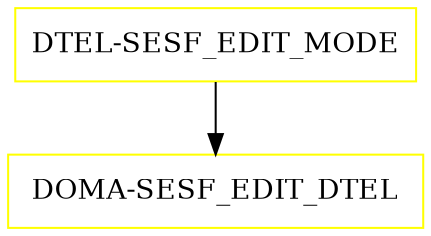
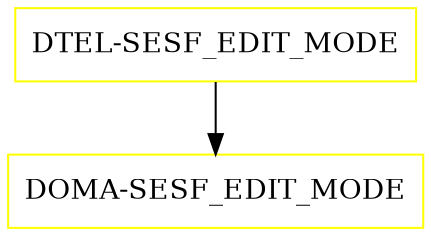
(216, 191) -> (216, 191)
